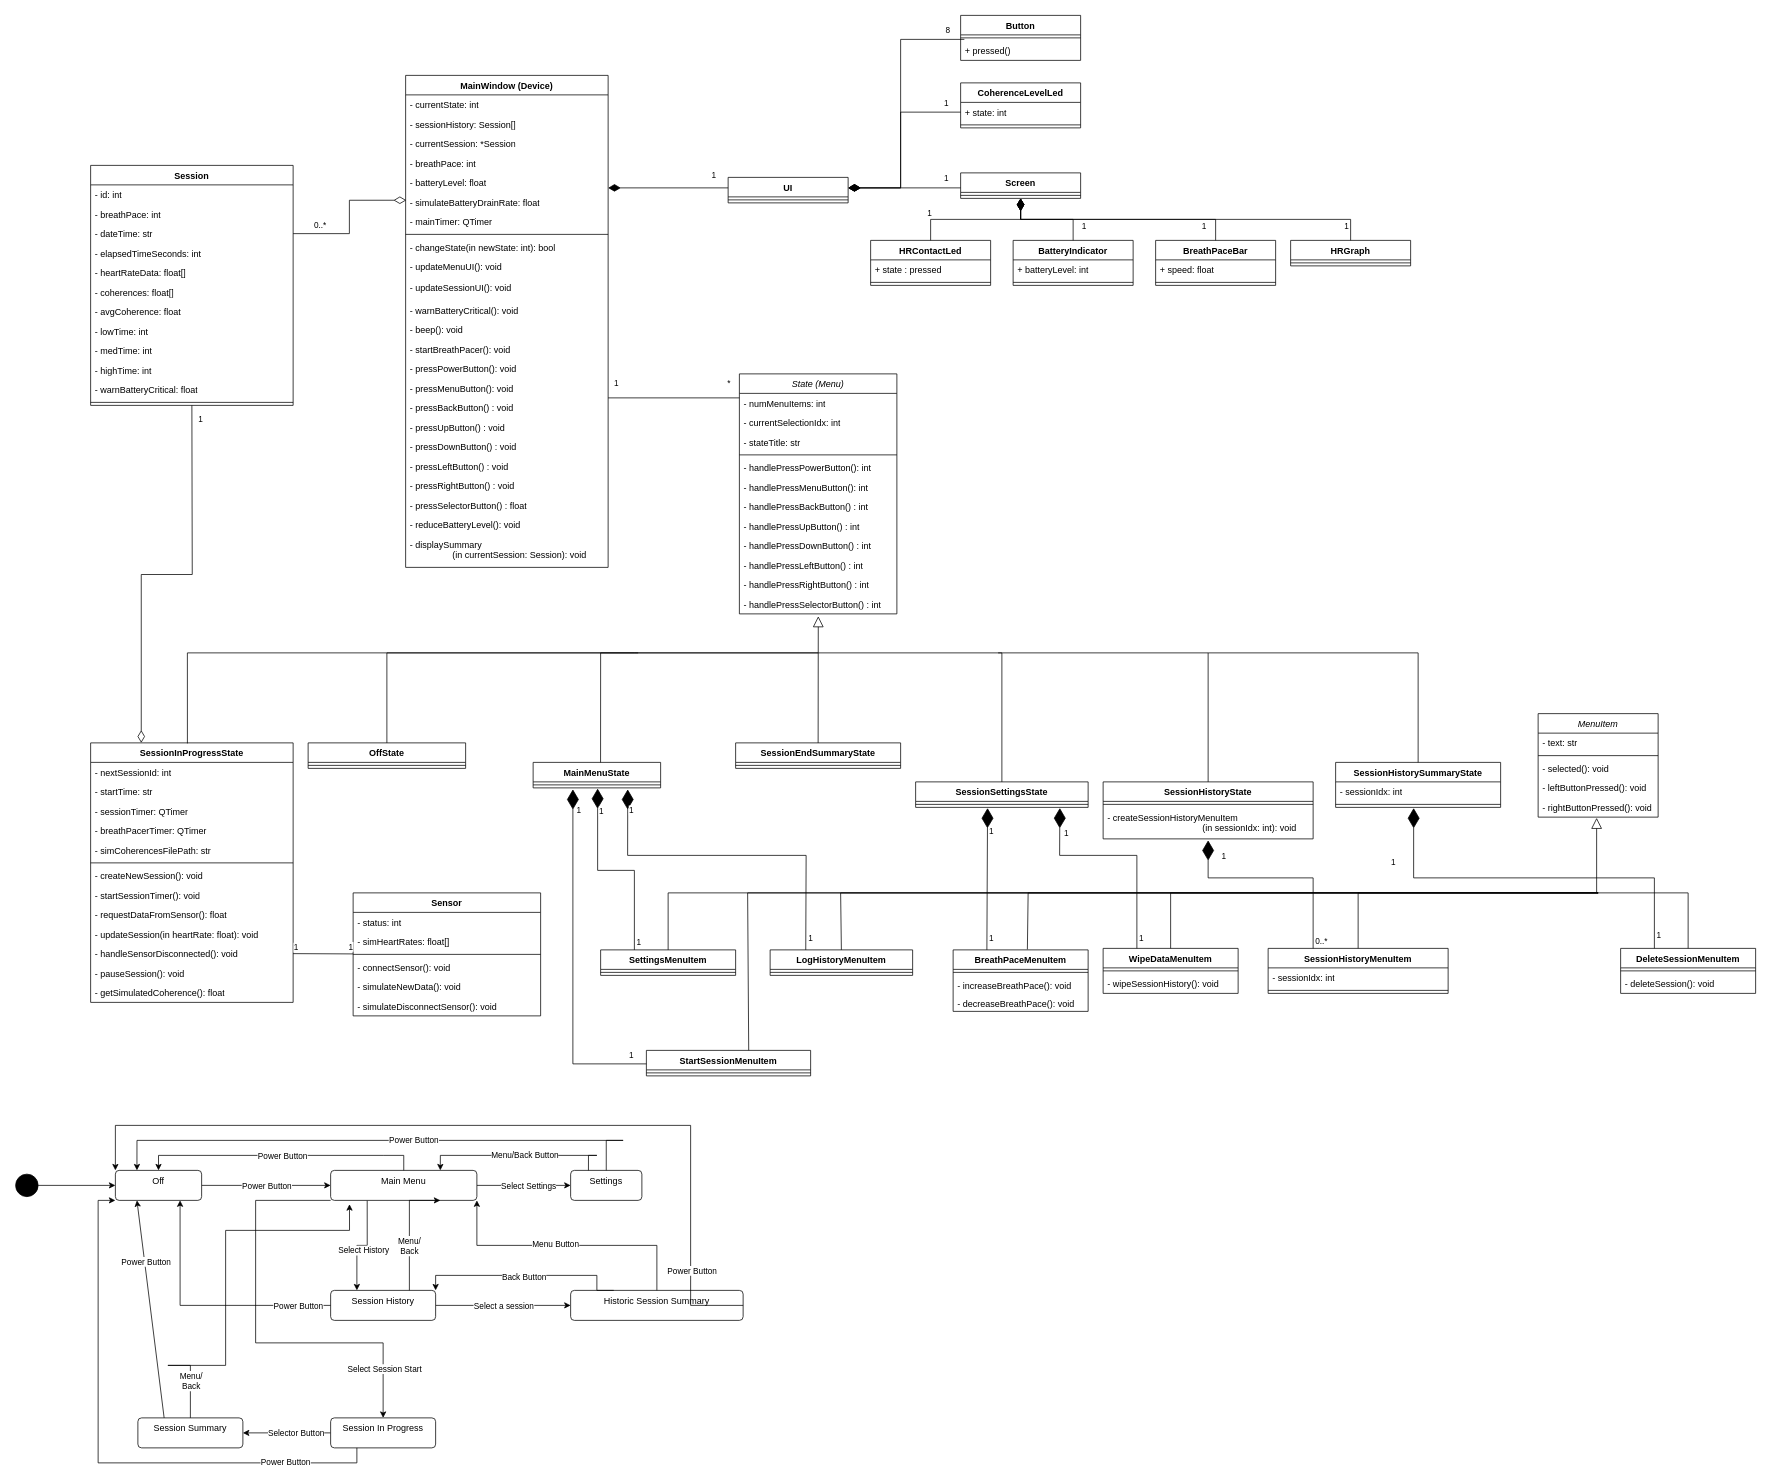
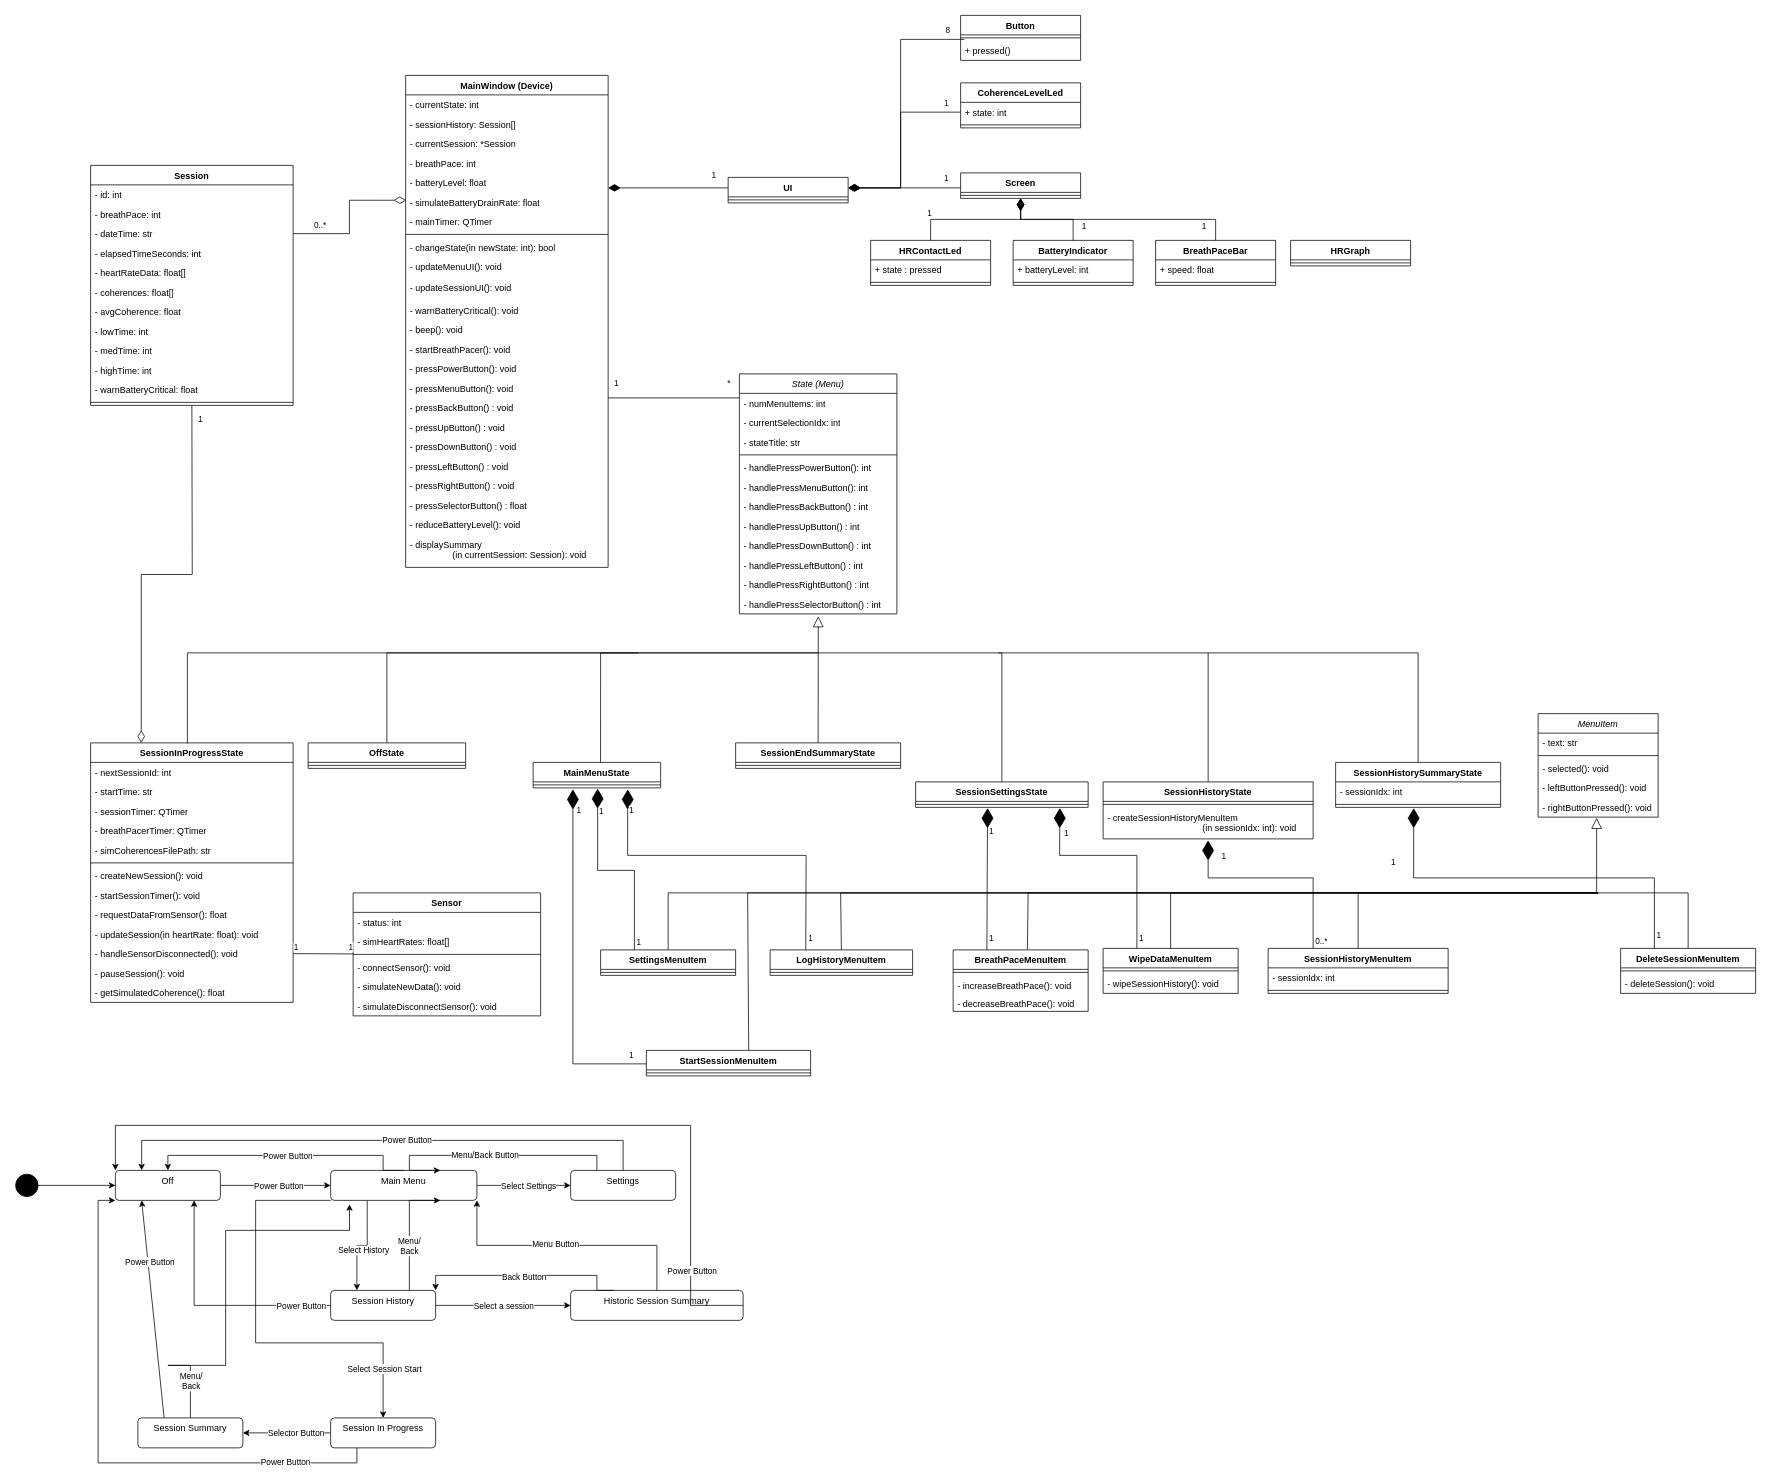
(1294, 219) -> none
(158, 1185) -> (168, 1185)
(606, 1185) -> (623, 1185)
